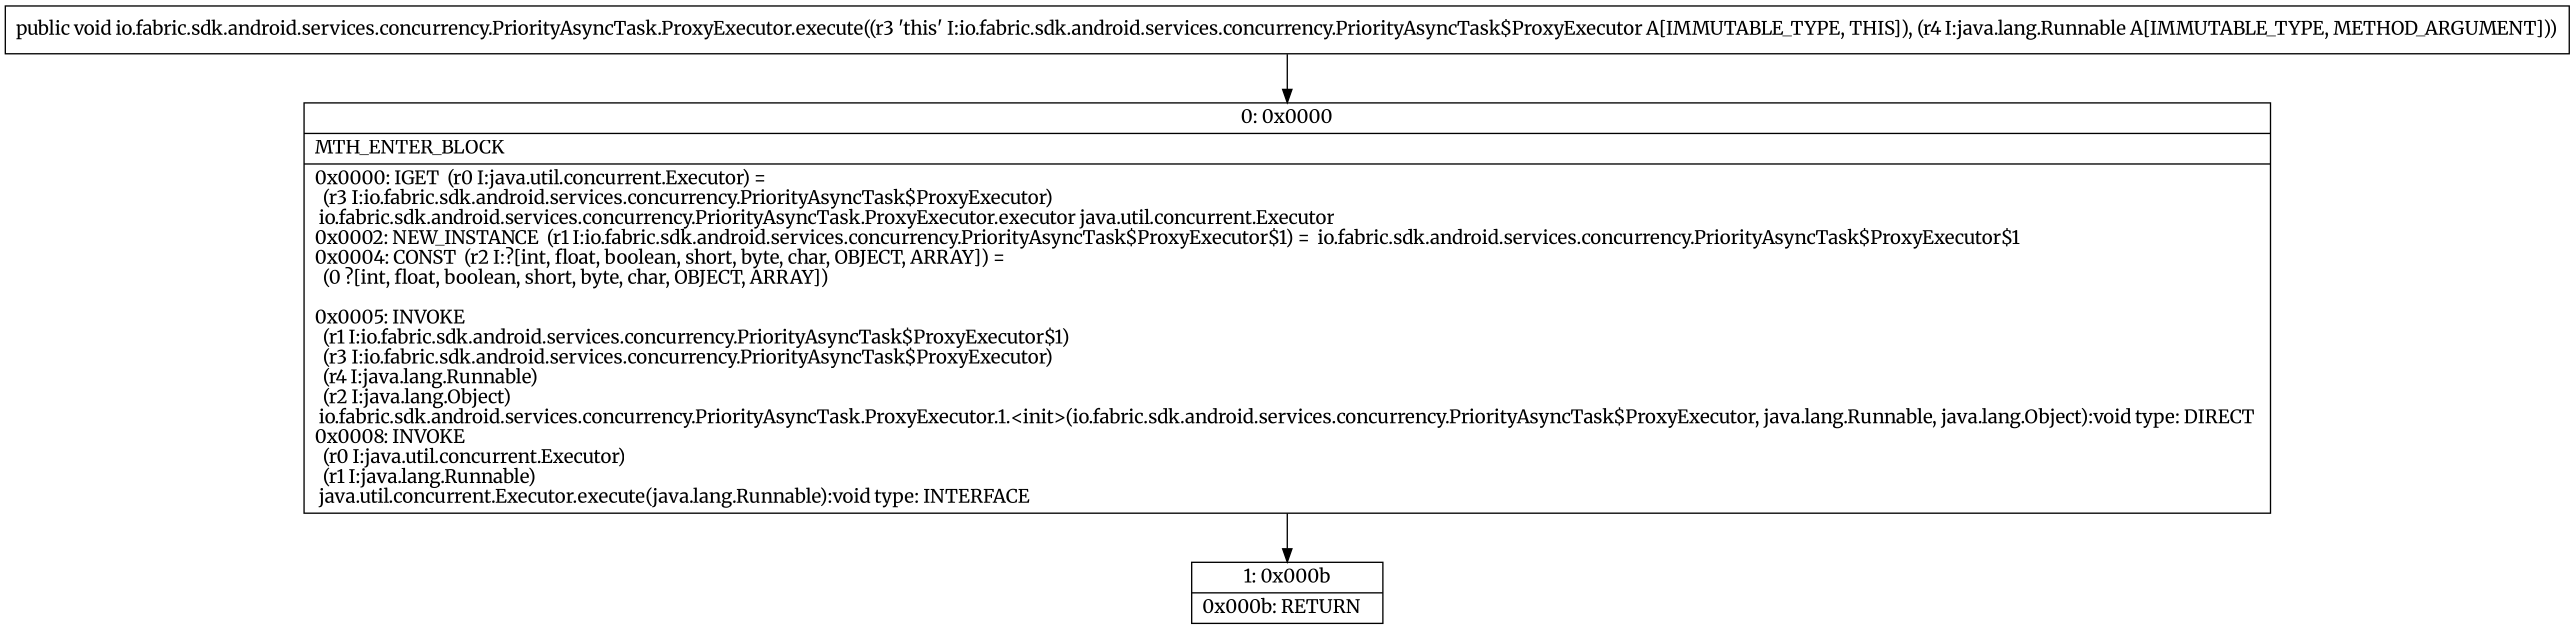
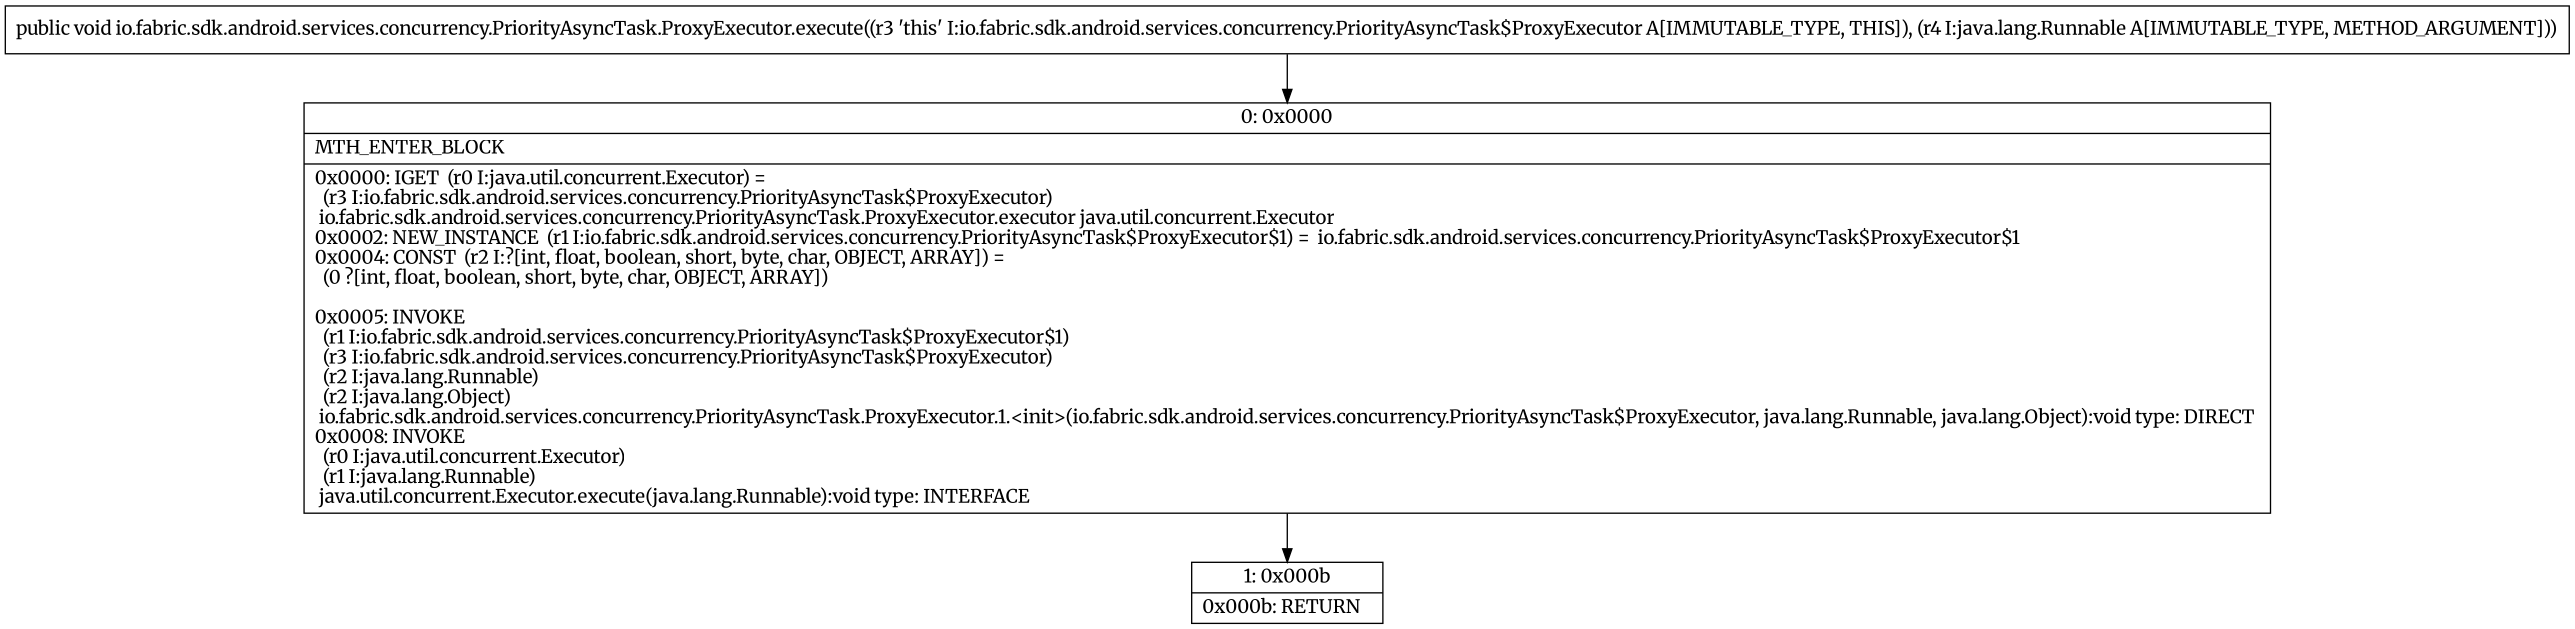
(427, 378) -> (427, 378)
